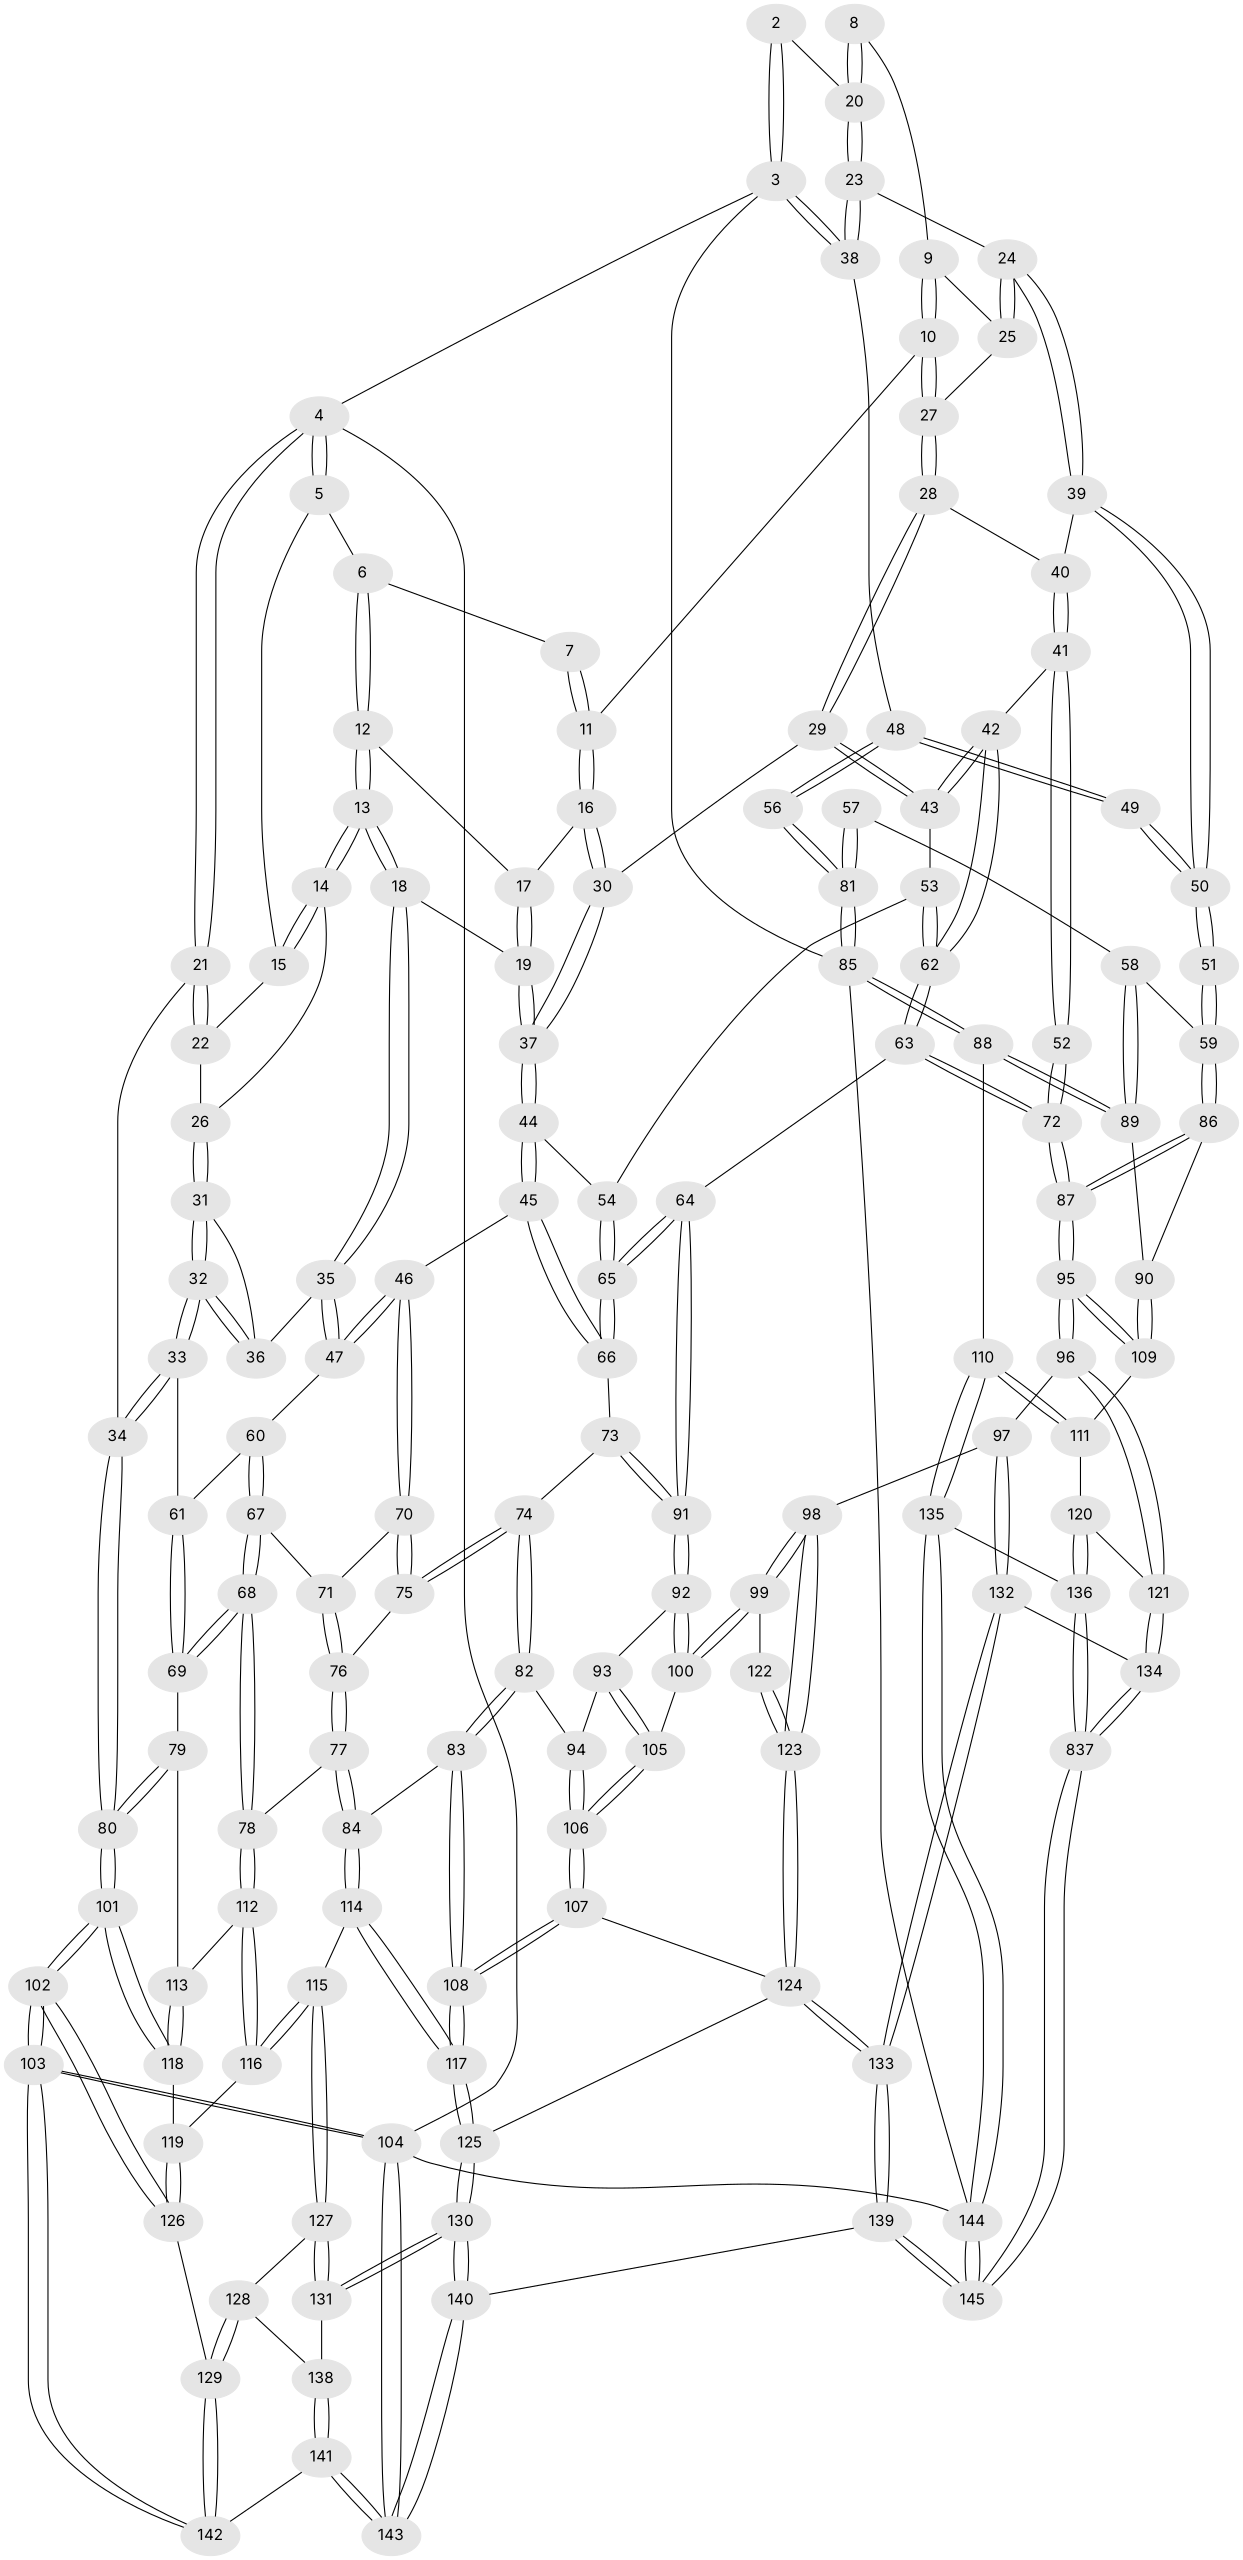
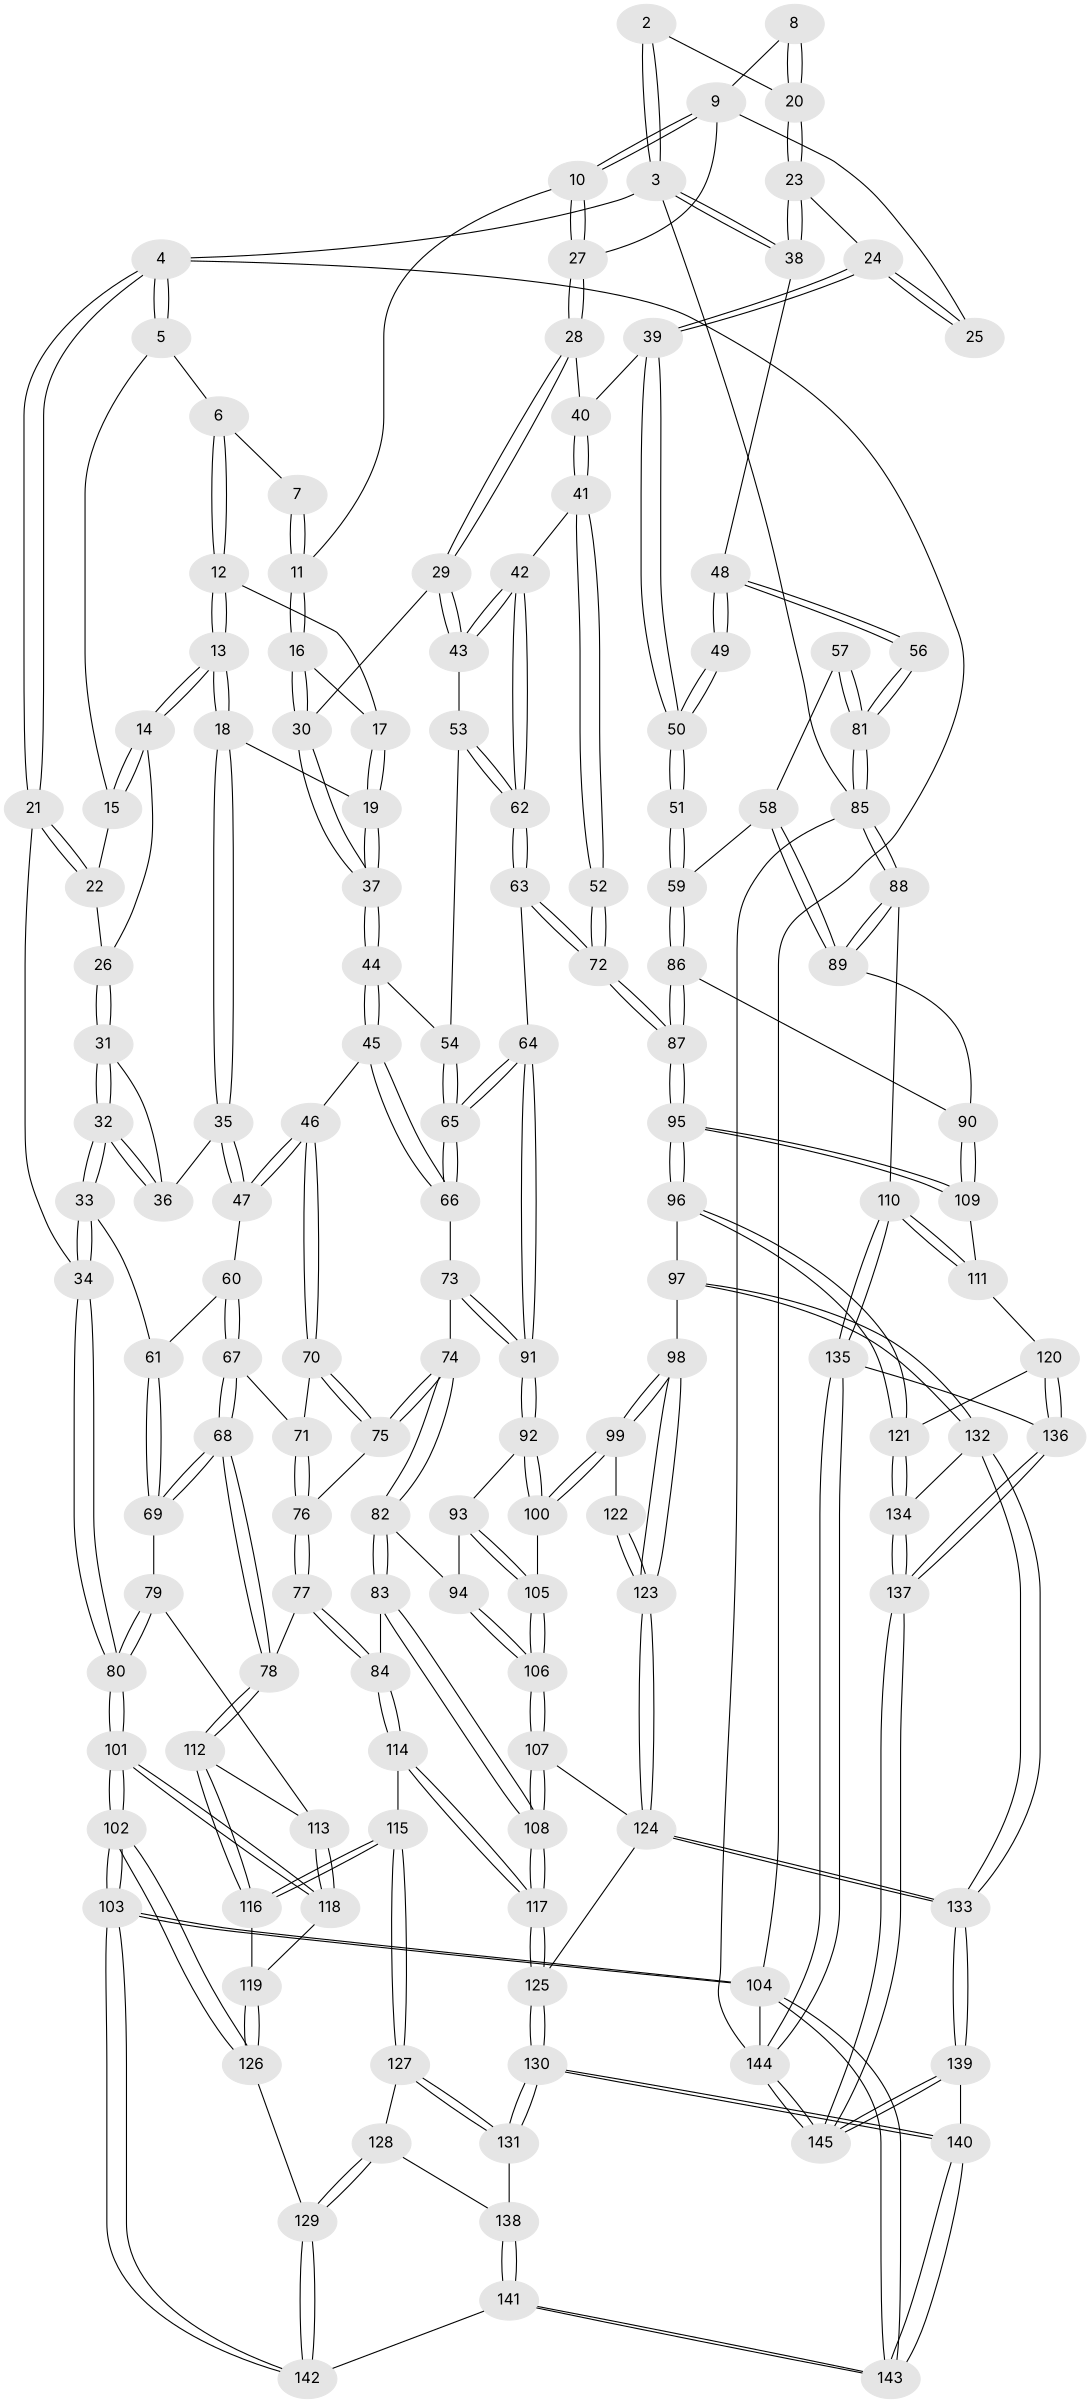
(968, 377) -> (685, 212)
(1080, 1751) -> (899, 1594)
